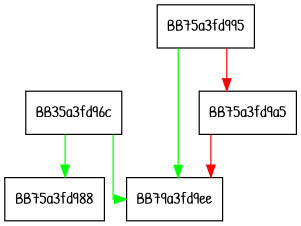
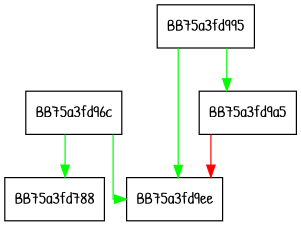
(227, 63) -> (227, 63)
(74, 113) -> (74, 113)
(55, 199) -> (55, 199)
(175, 199) -> (175, 199)
